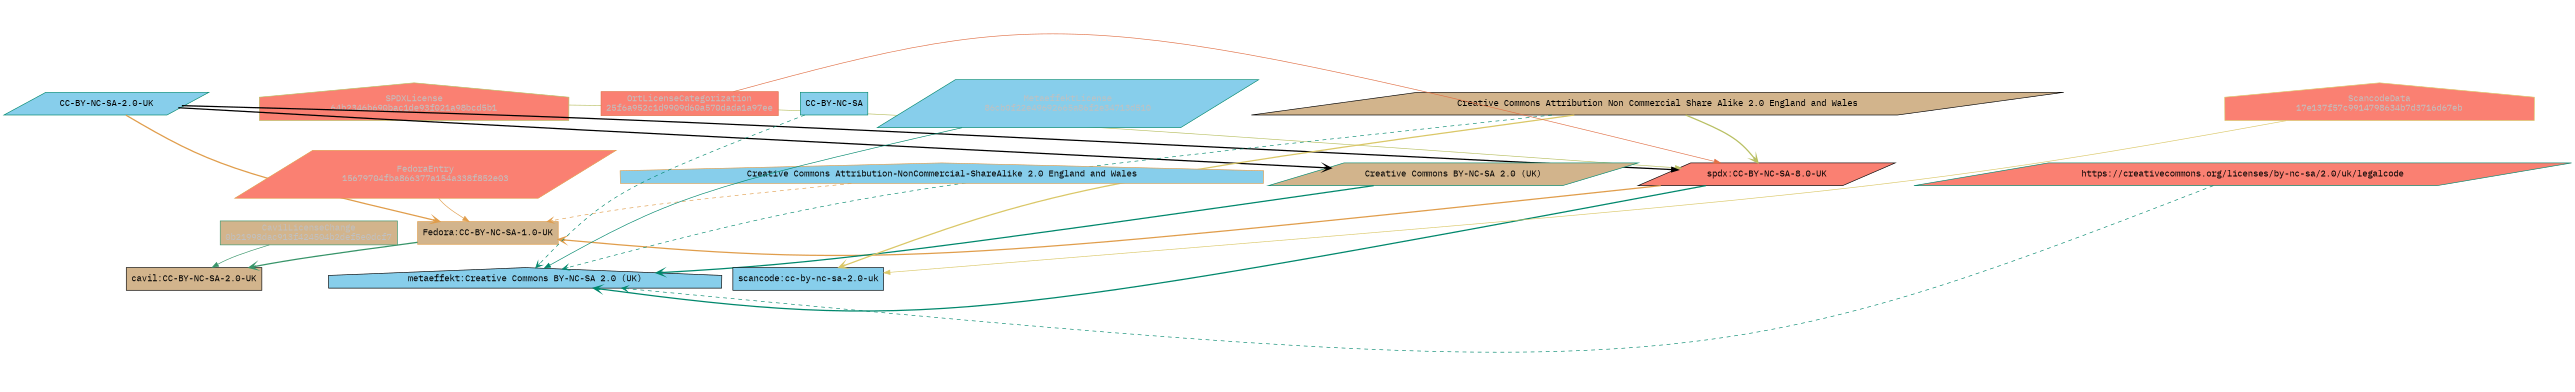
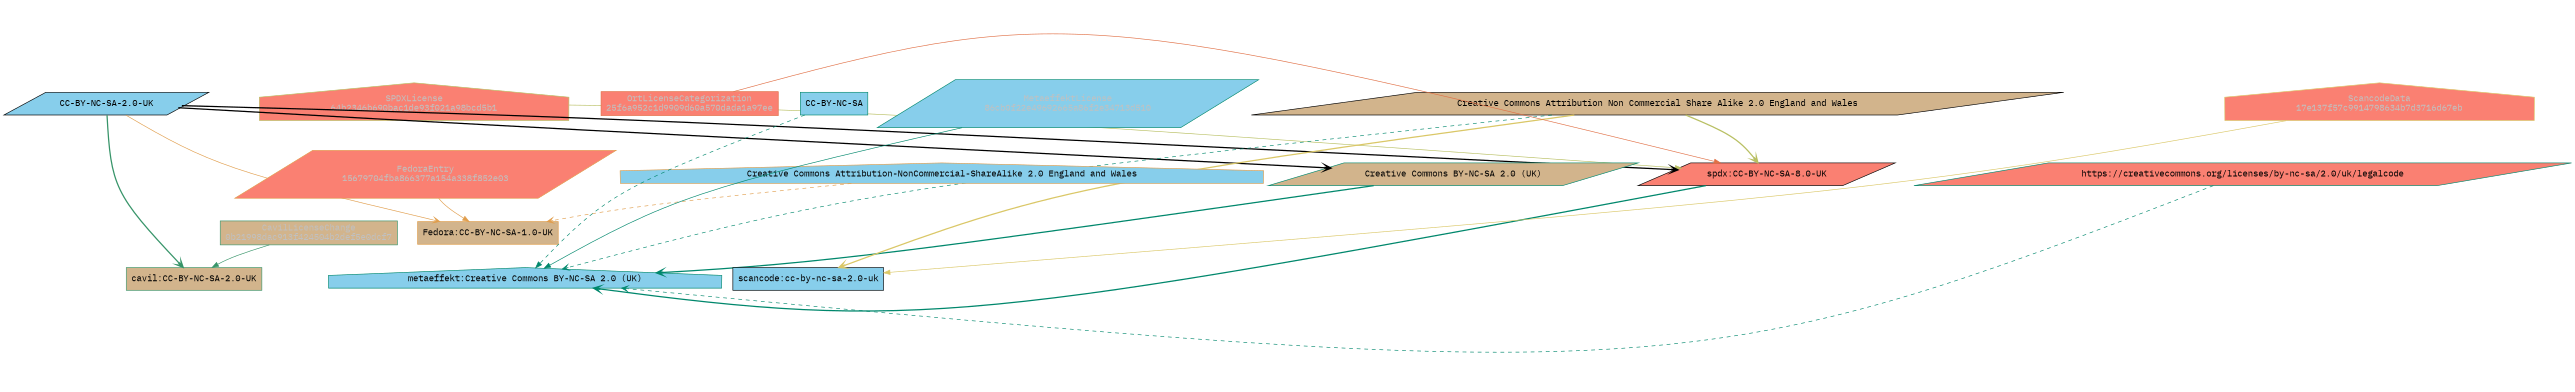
(106, 104) -> (106, 104)
(890, 132) -> (890, 132)
(663, 173) -> (663, 173)
(275, 180) -> (275, 180)
(1114, 241) -> none
(336, 253) -> (125, 197)
(194, 279) -> (194, 279)
(525, 279) -> (525, 279)
